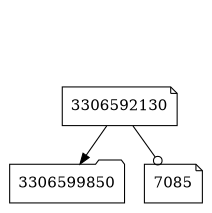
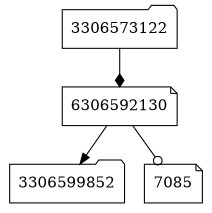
none -> (120, 29)
(120, 106) -> (120, 106)
(67, 184) -> (67, 184)
